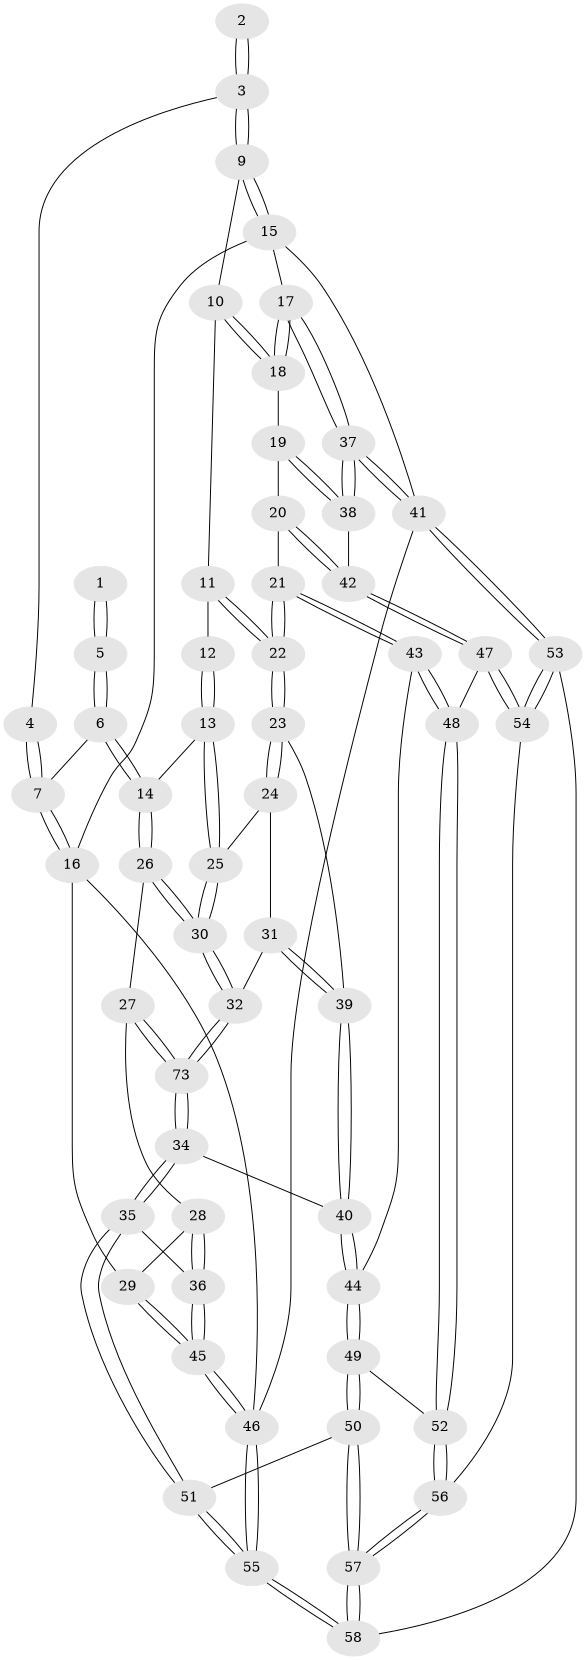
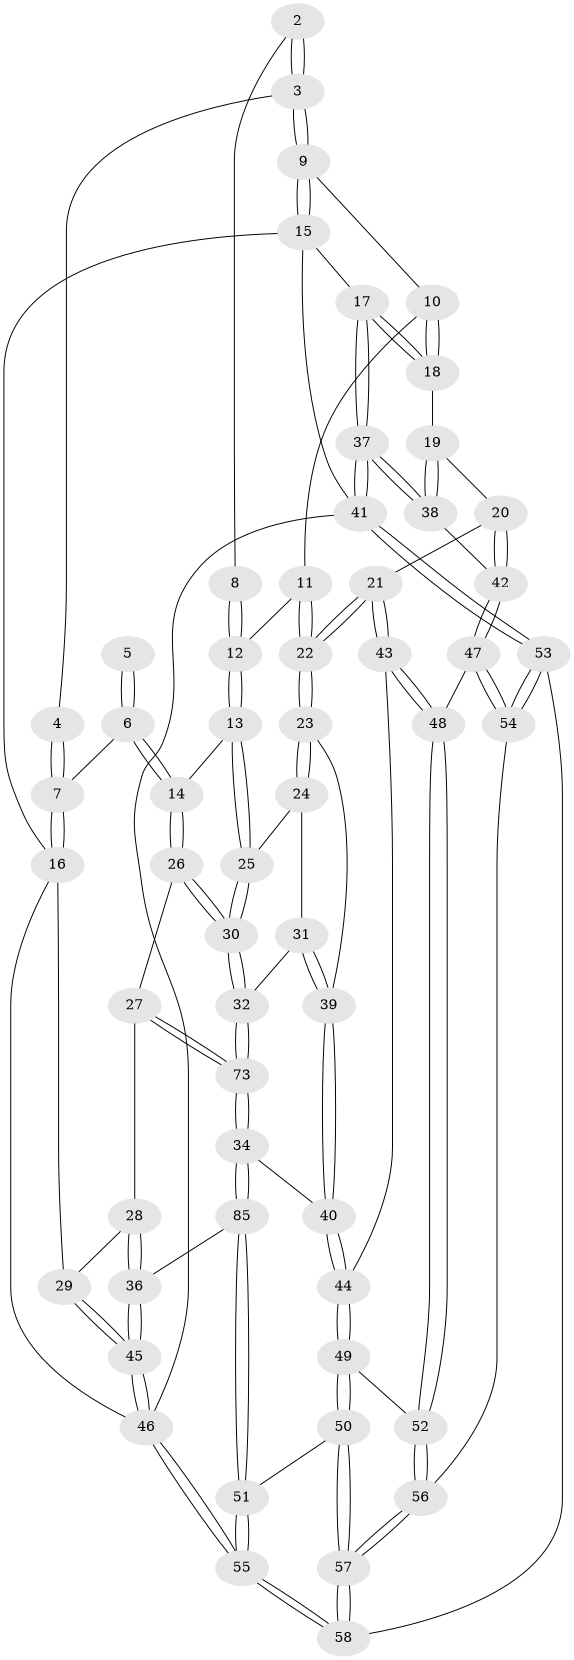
(101, 584) -> none
none -> (235, 584)
(128, 1217) -> (242, 1217)
